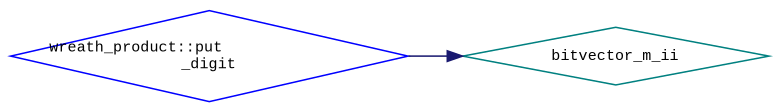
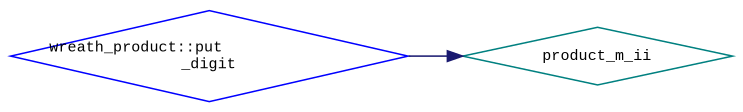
(616, 56) -> (598, 56)
